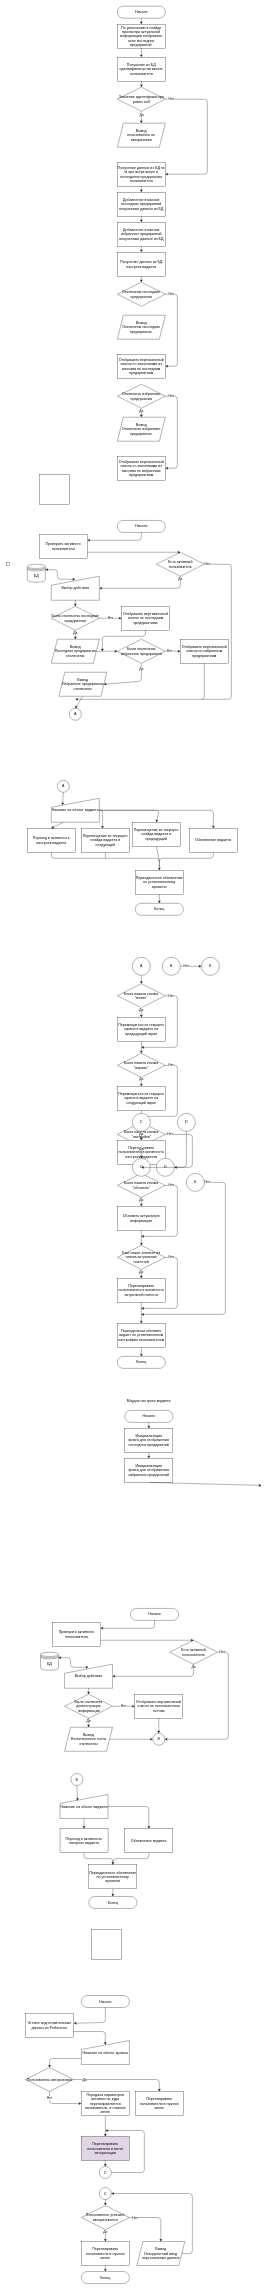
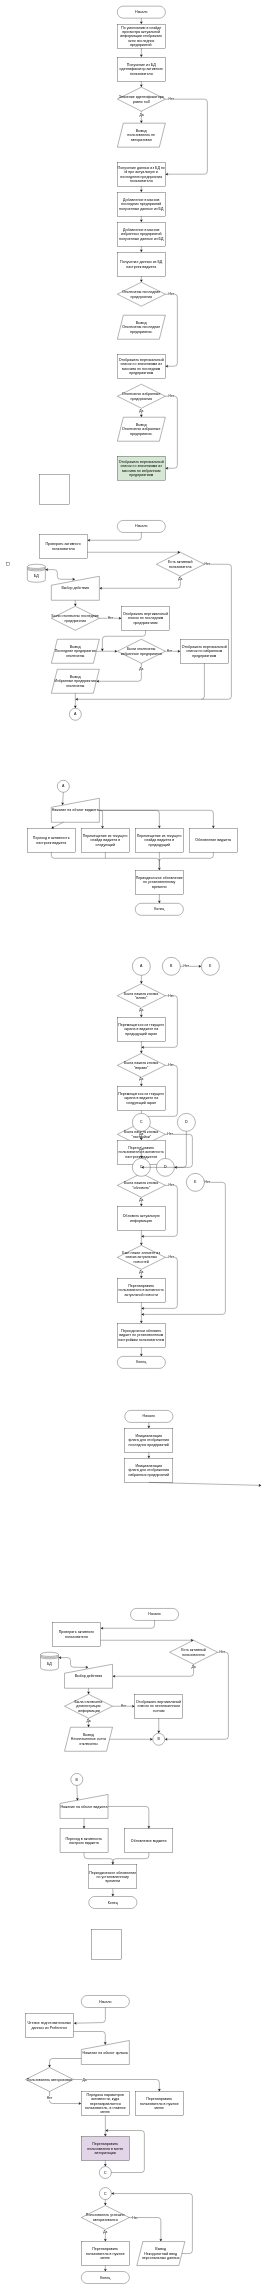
(141, 468) -> (141, 468)
(75, 633) -> none
(83, 684) -> (75, 681)
(156, 834) -> (159, 840)
(149, 1401) -> none
